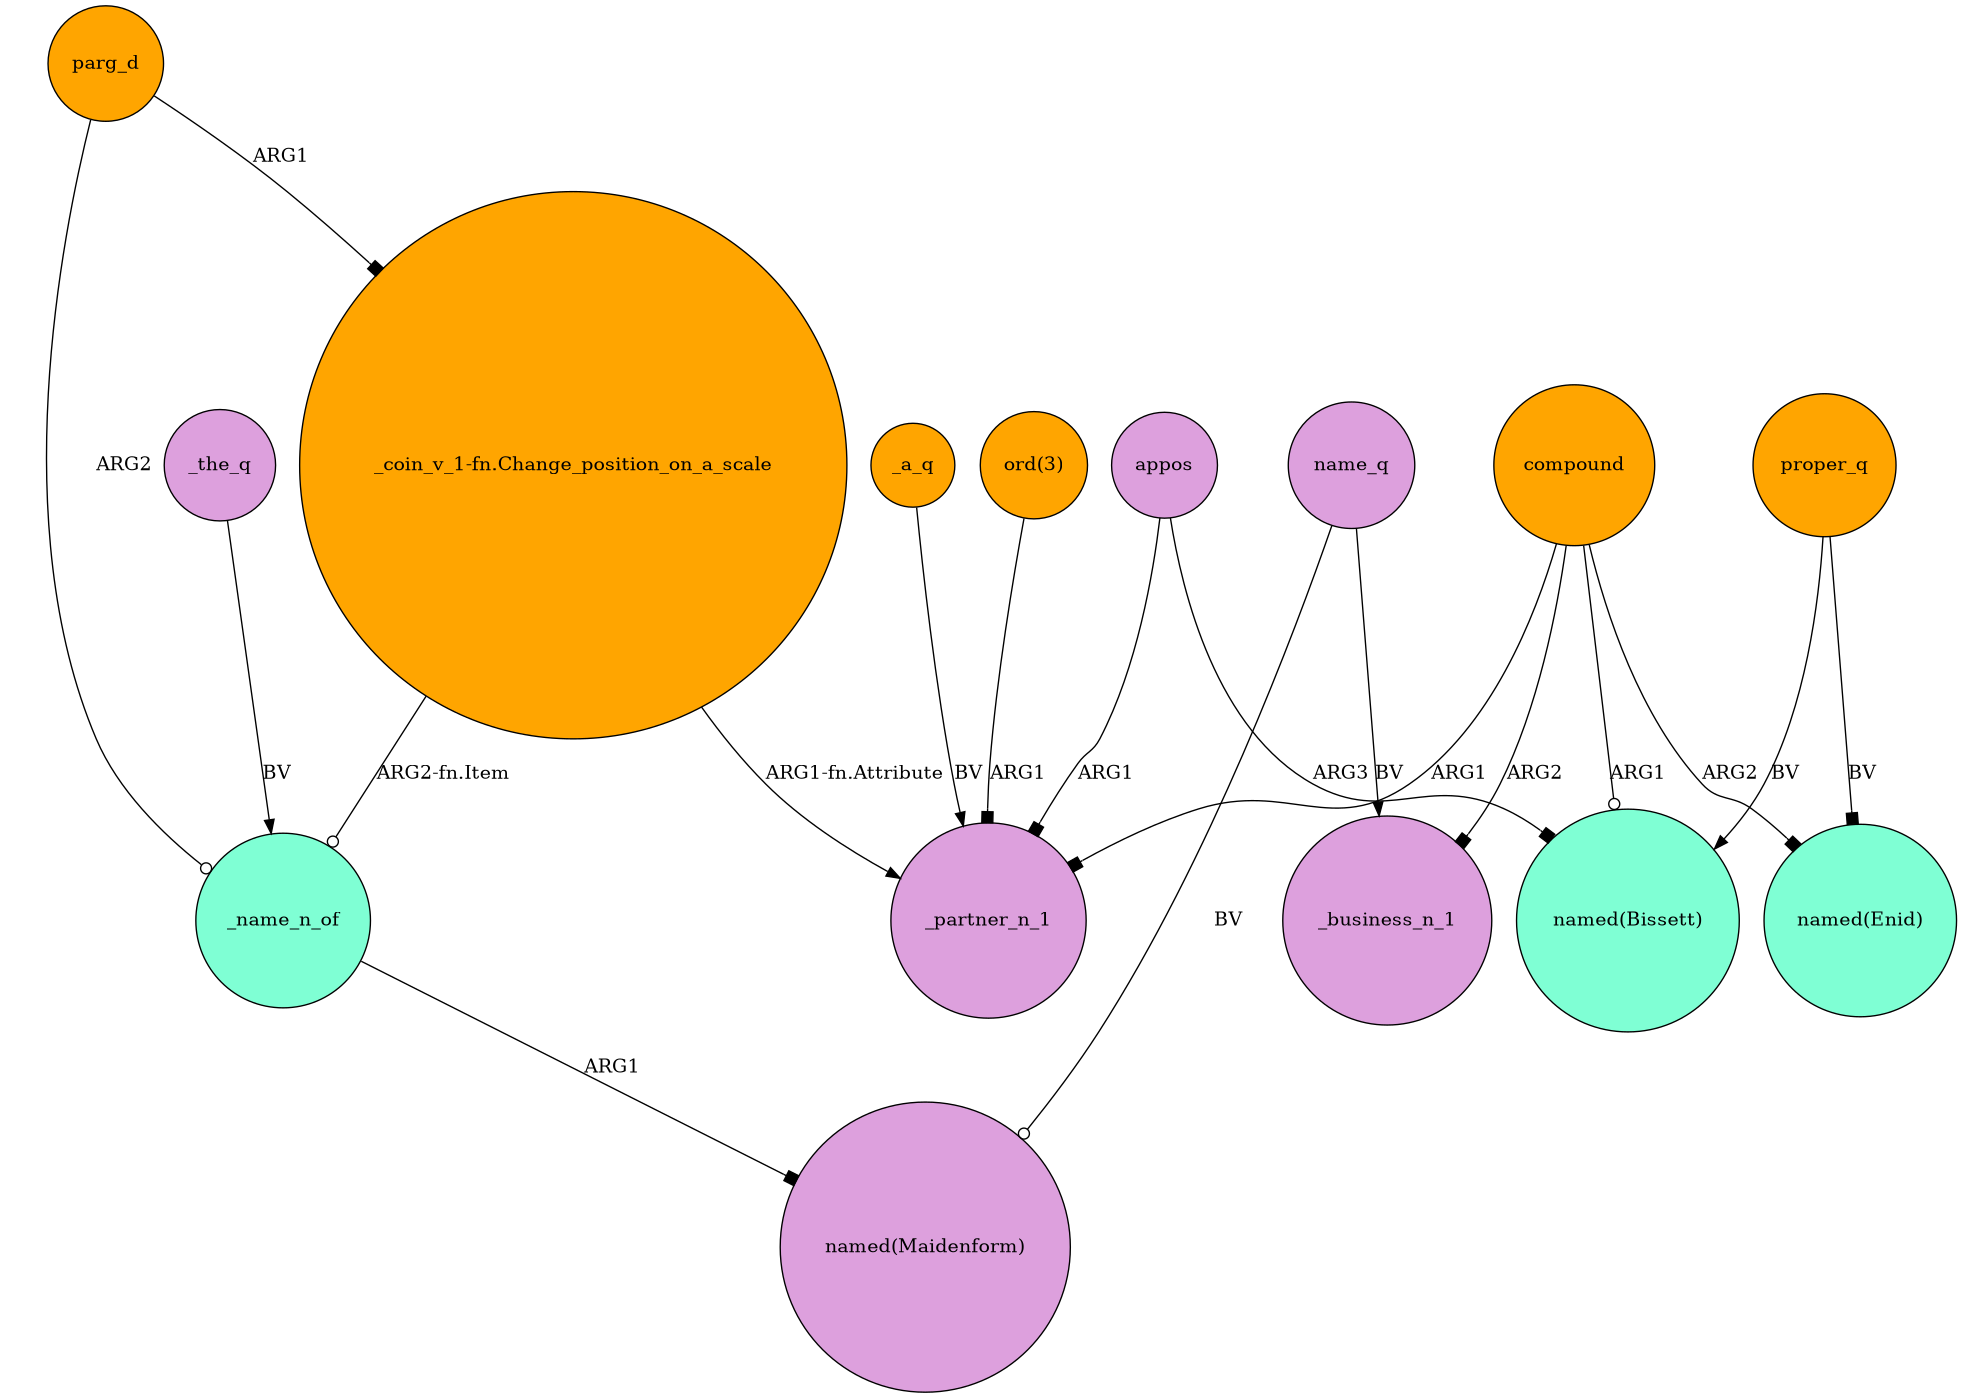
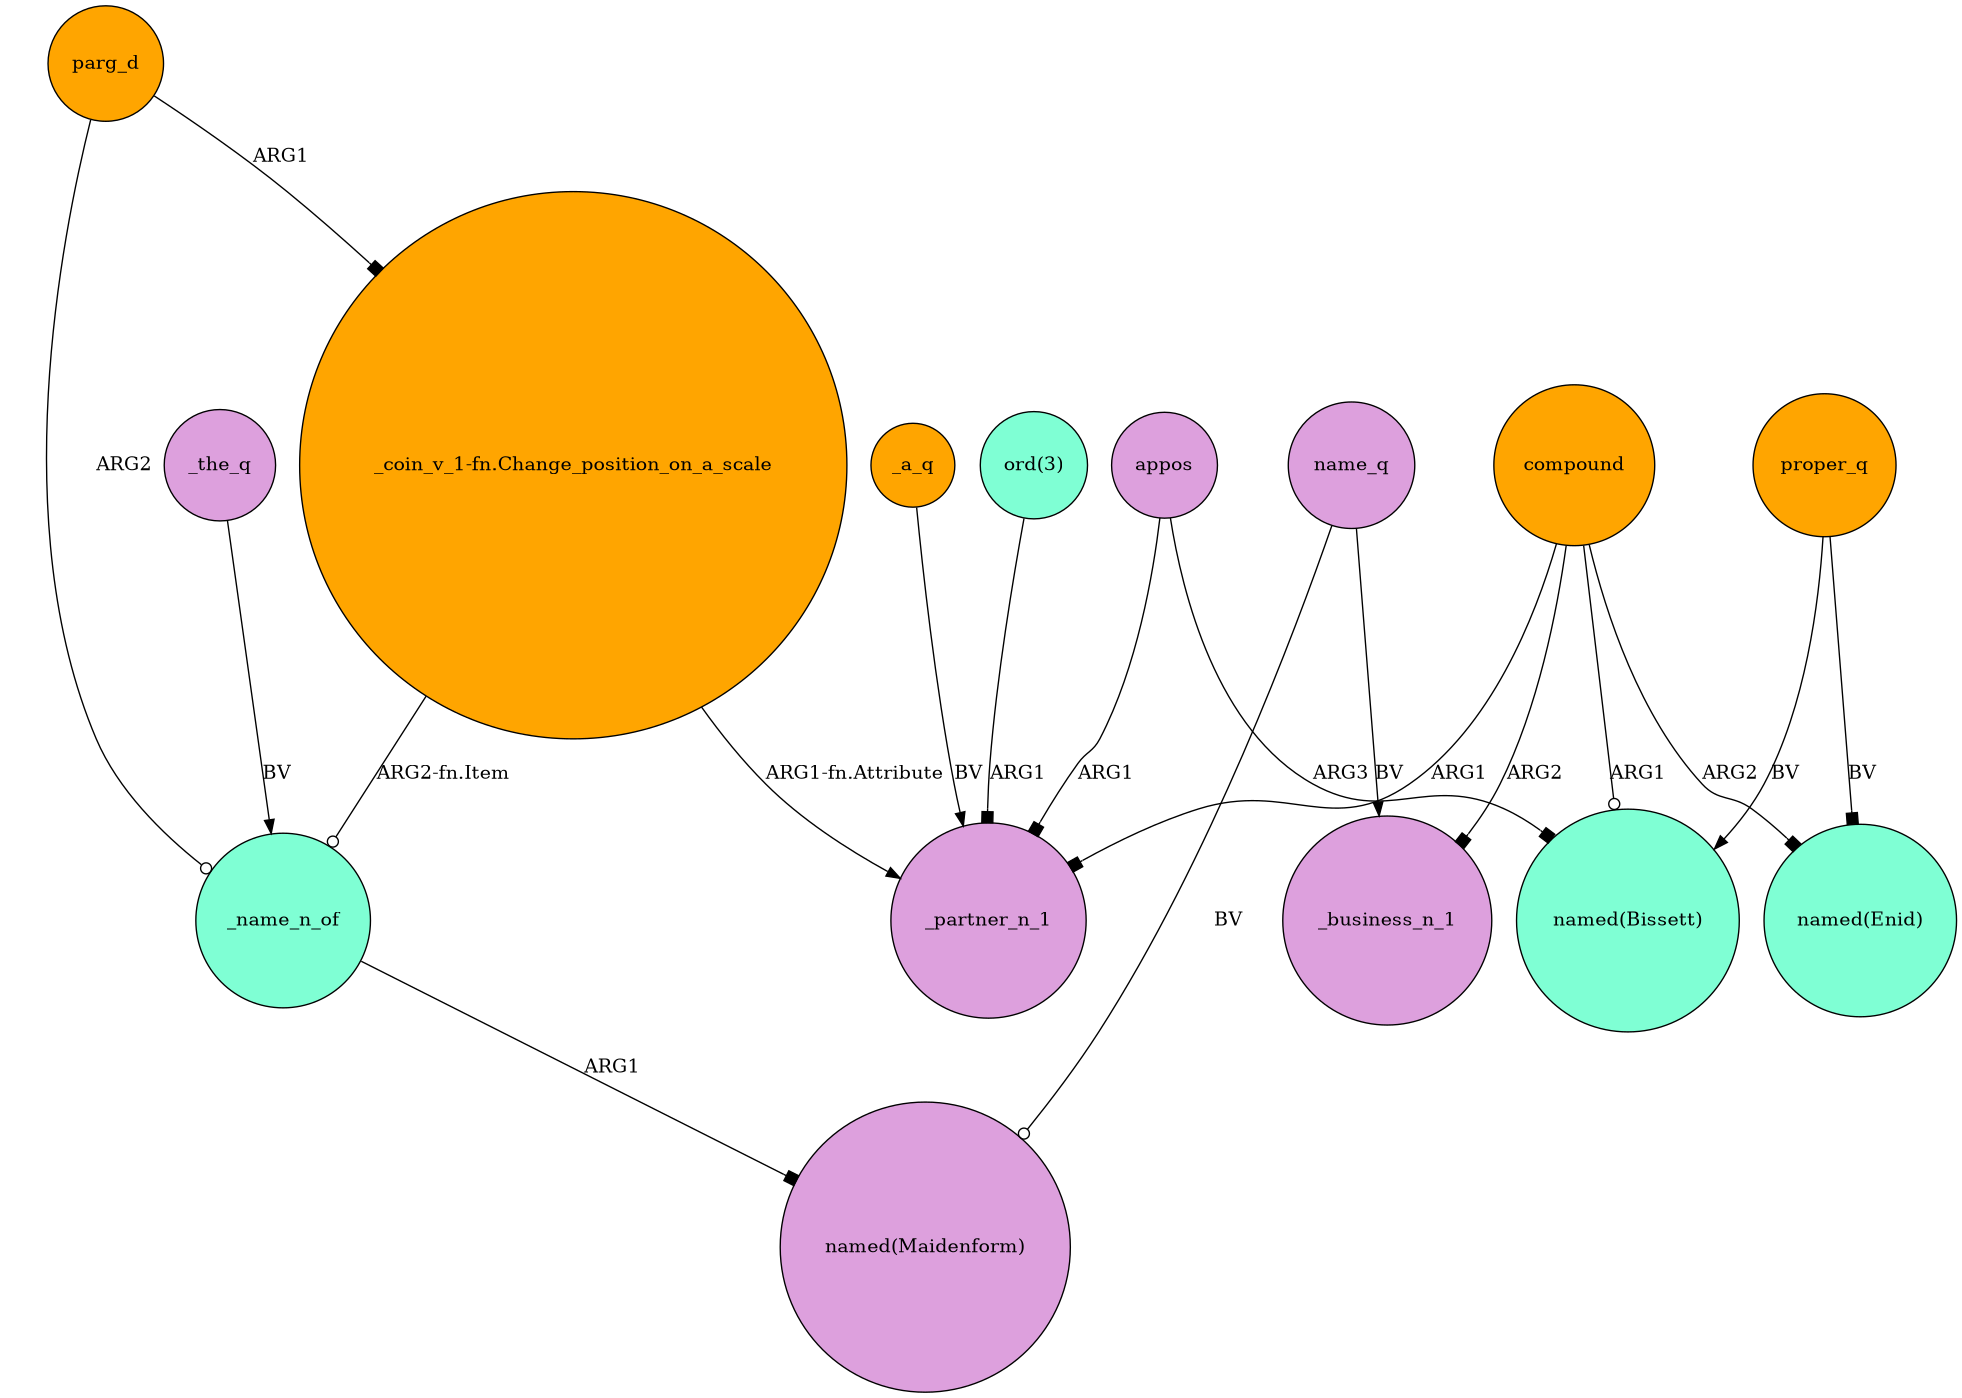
(1034, 465) -> (1034, 465)
